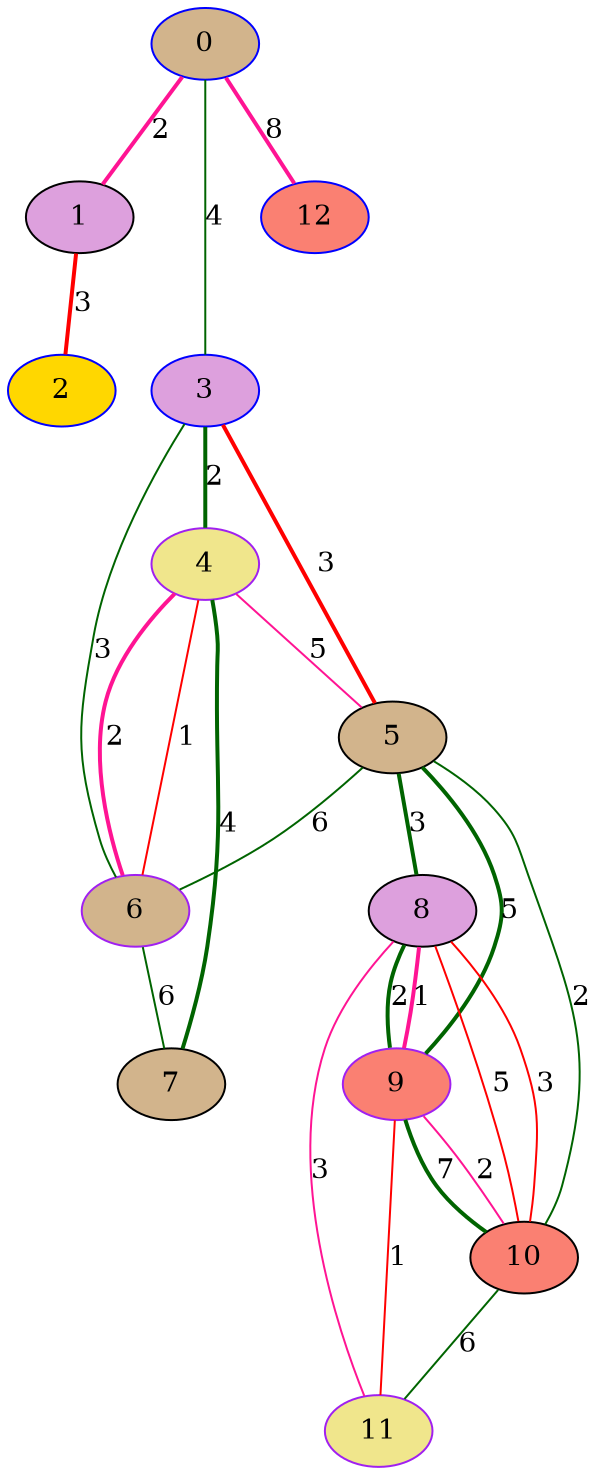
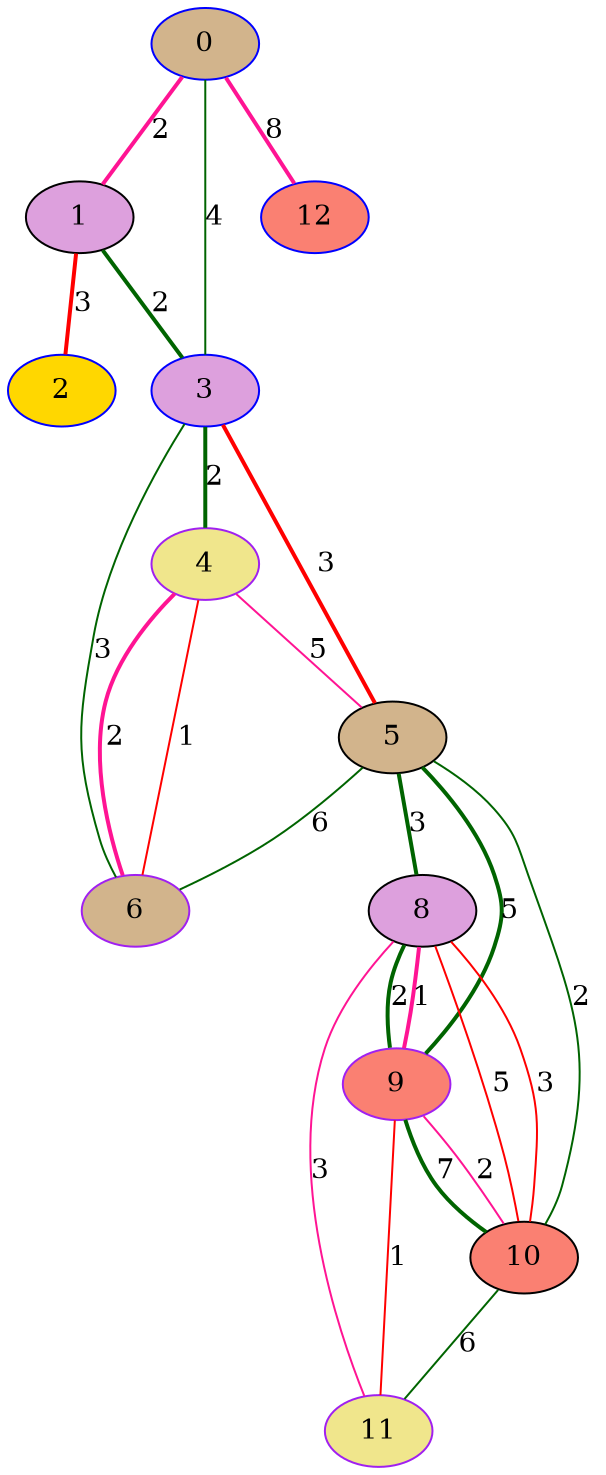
none -> (143, 304)
(171, 1084) -> none
